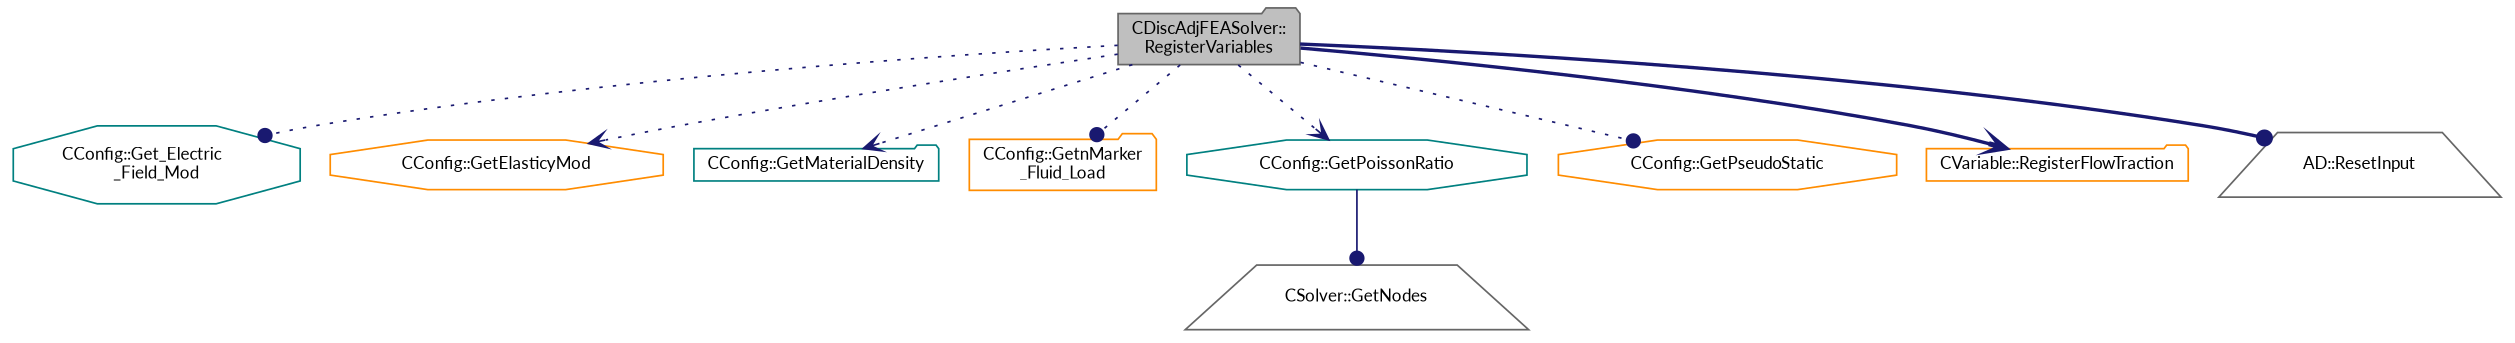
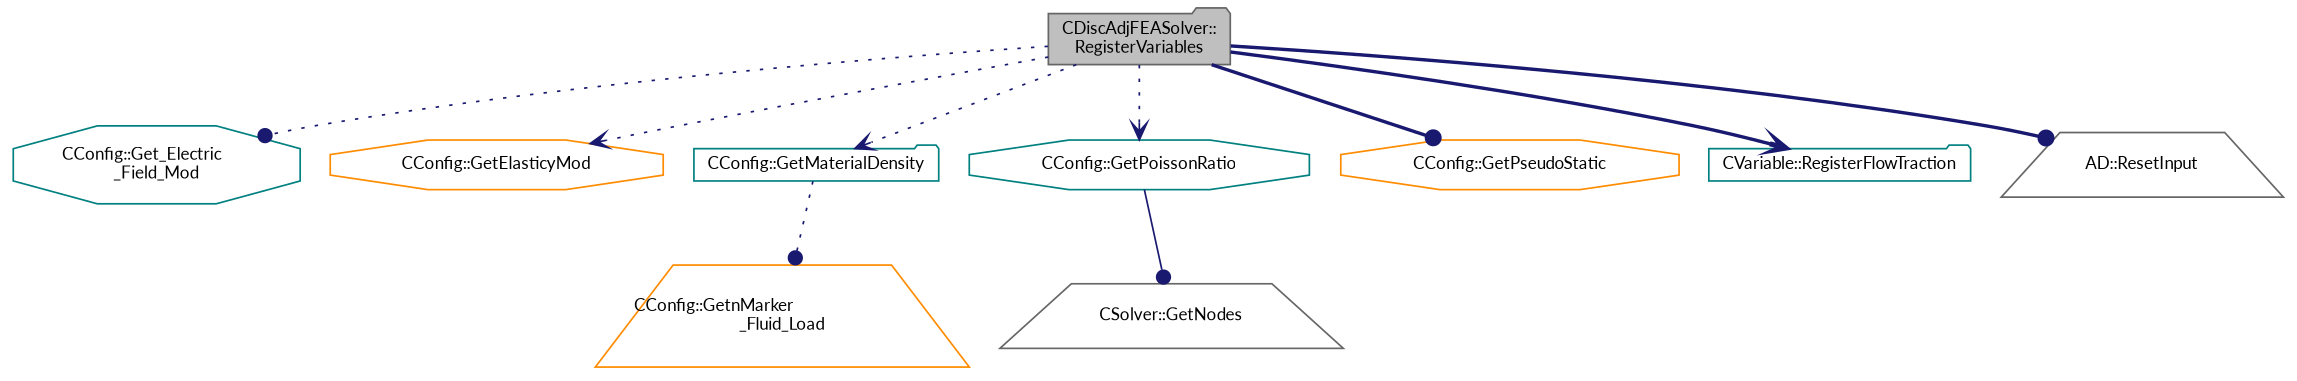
(1141, 97) -> (805, 216)
(1463, 101) -> (1319, 100)
(1063, 165) -> (782, 316)
(2057, 165) -> (1840, 165)
